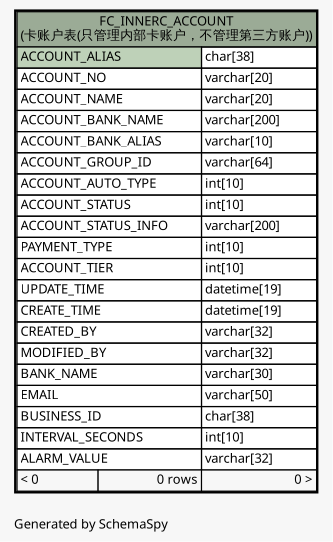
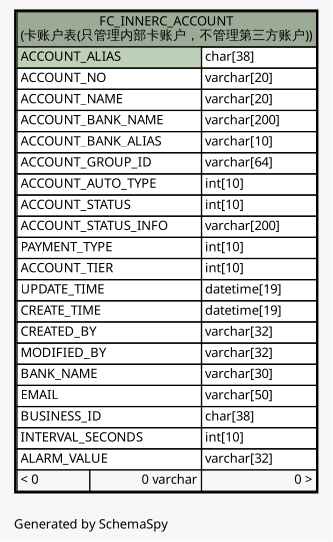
(177, 480) -> (170, 480)
